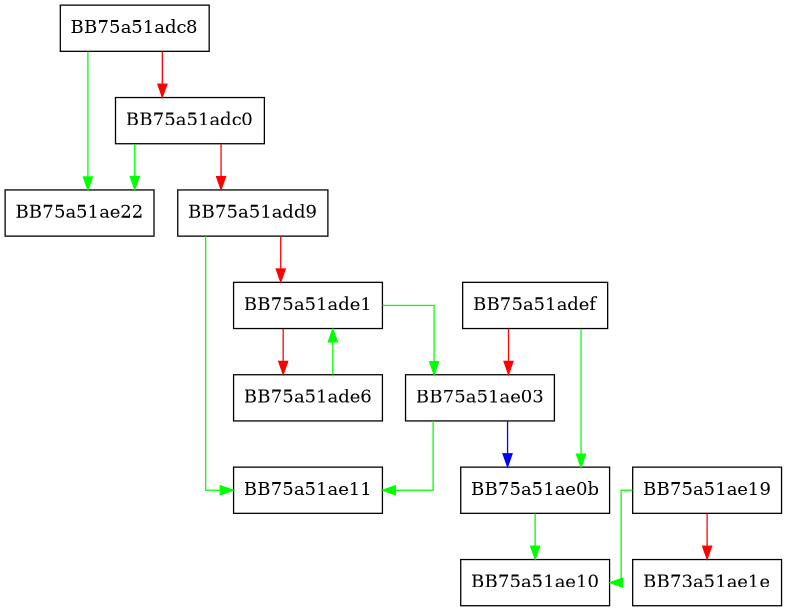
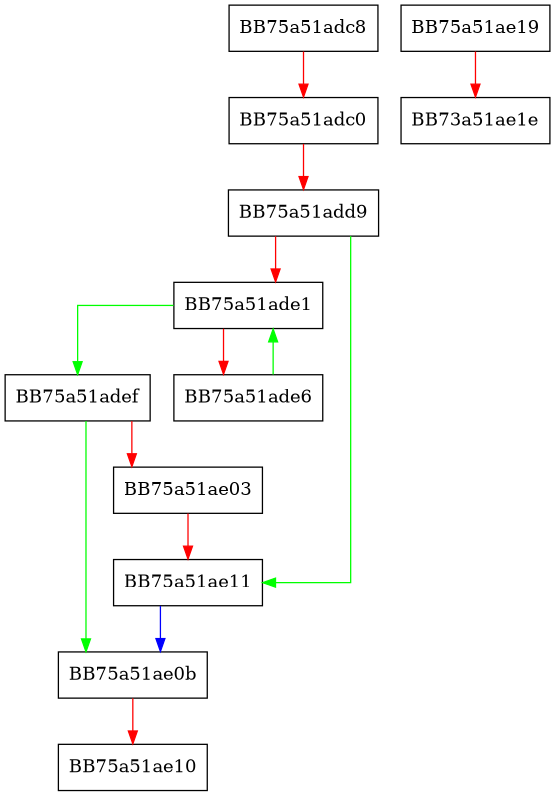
(80, 213) -> none
(434, 308) -> (97, 305)
(508, 437) -> (160, 622)
(433, 475) -> (188, 530)
(535, 530) -> (133, 715)
(621, 531) -> none
